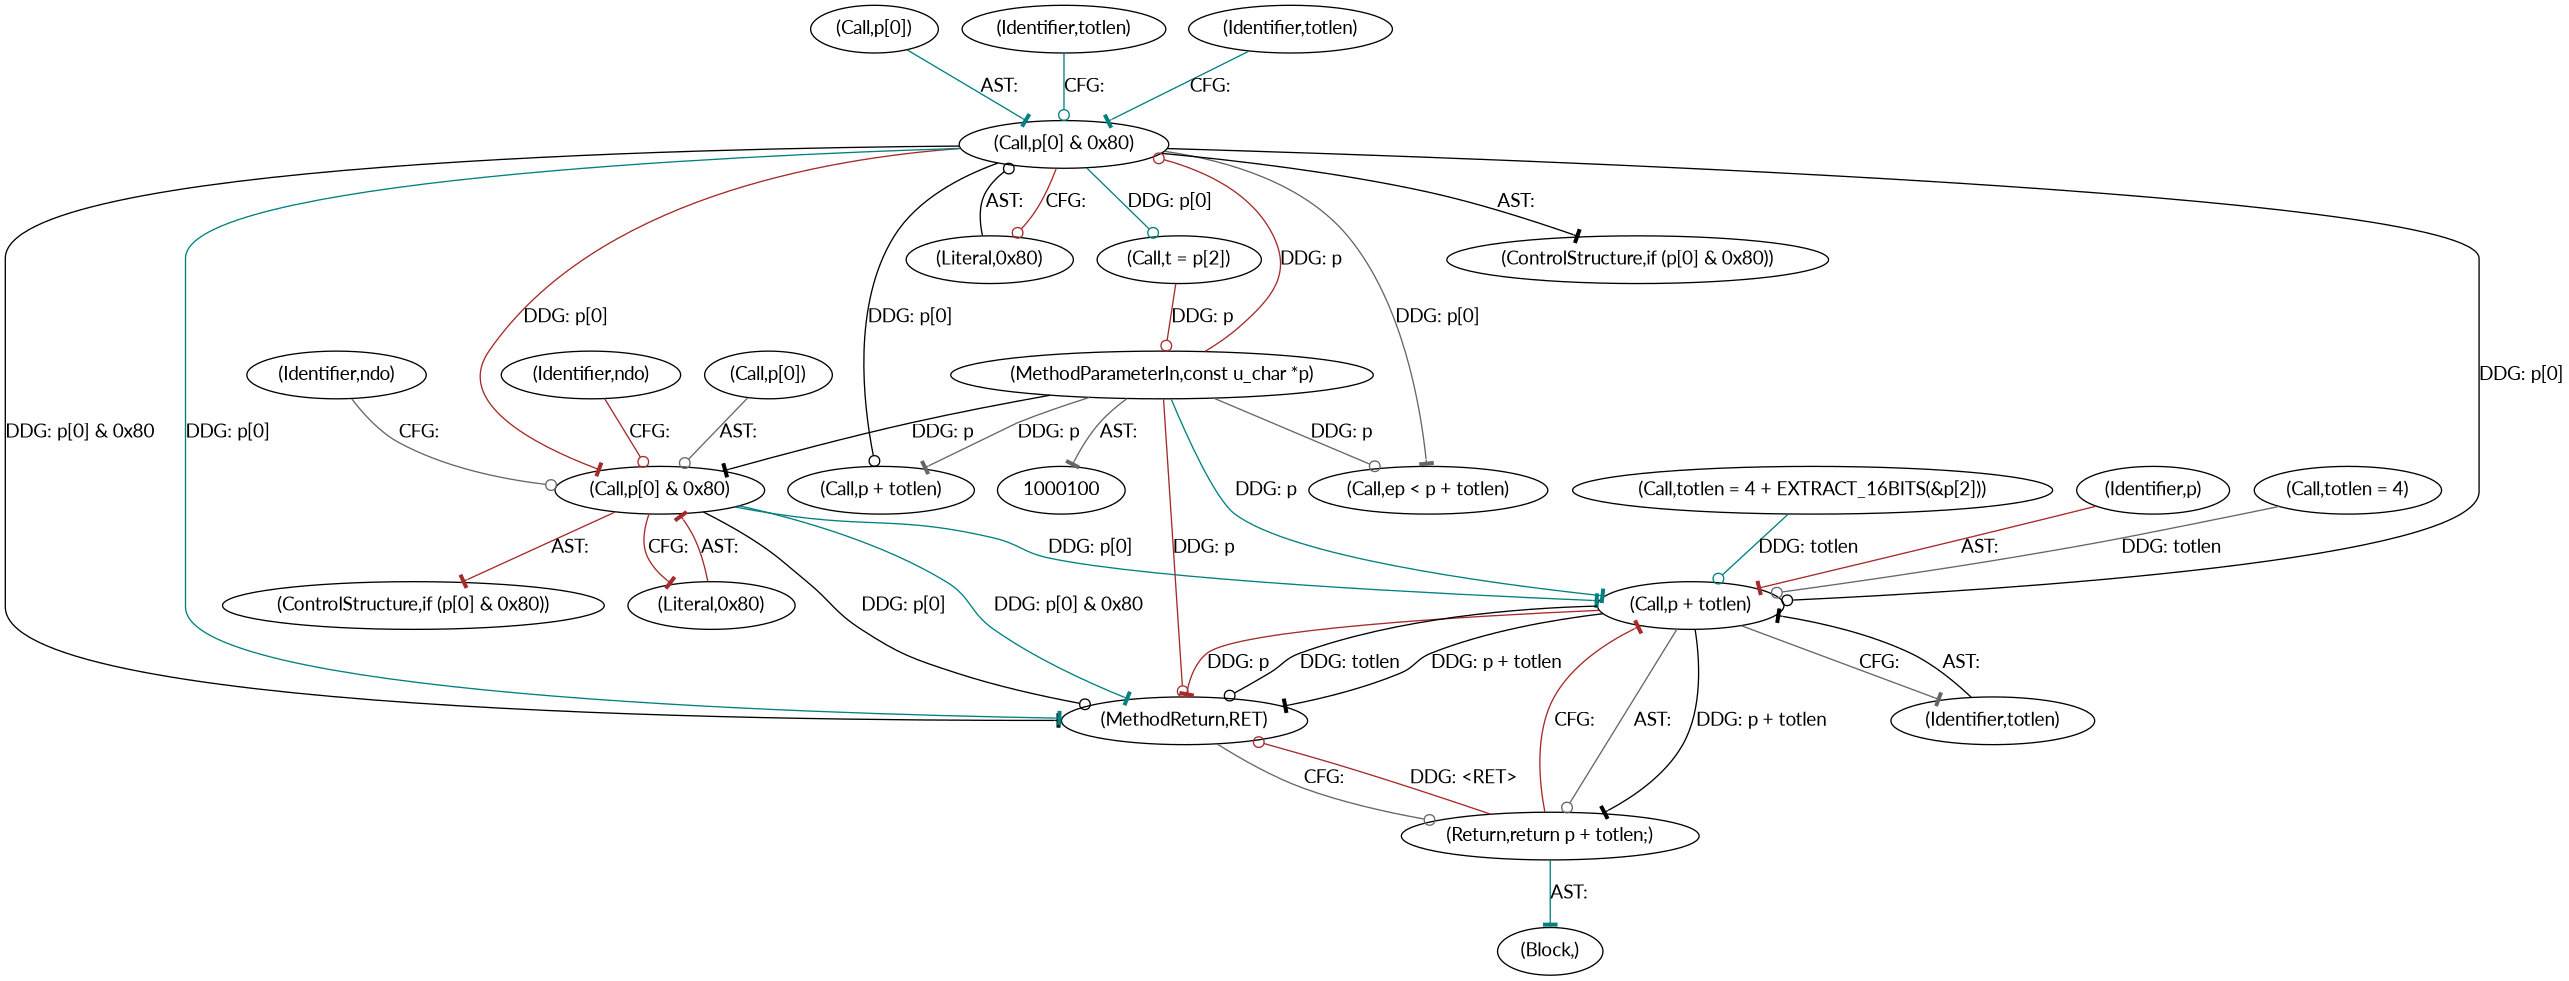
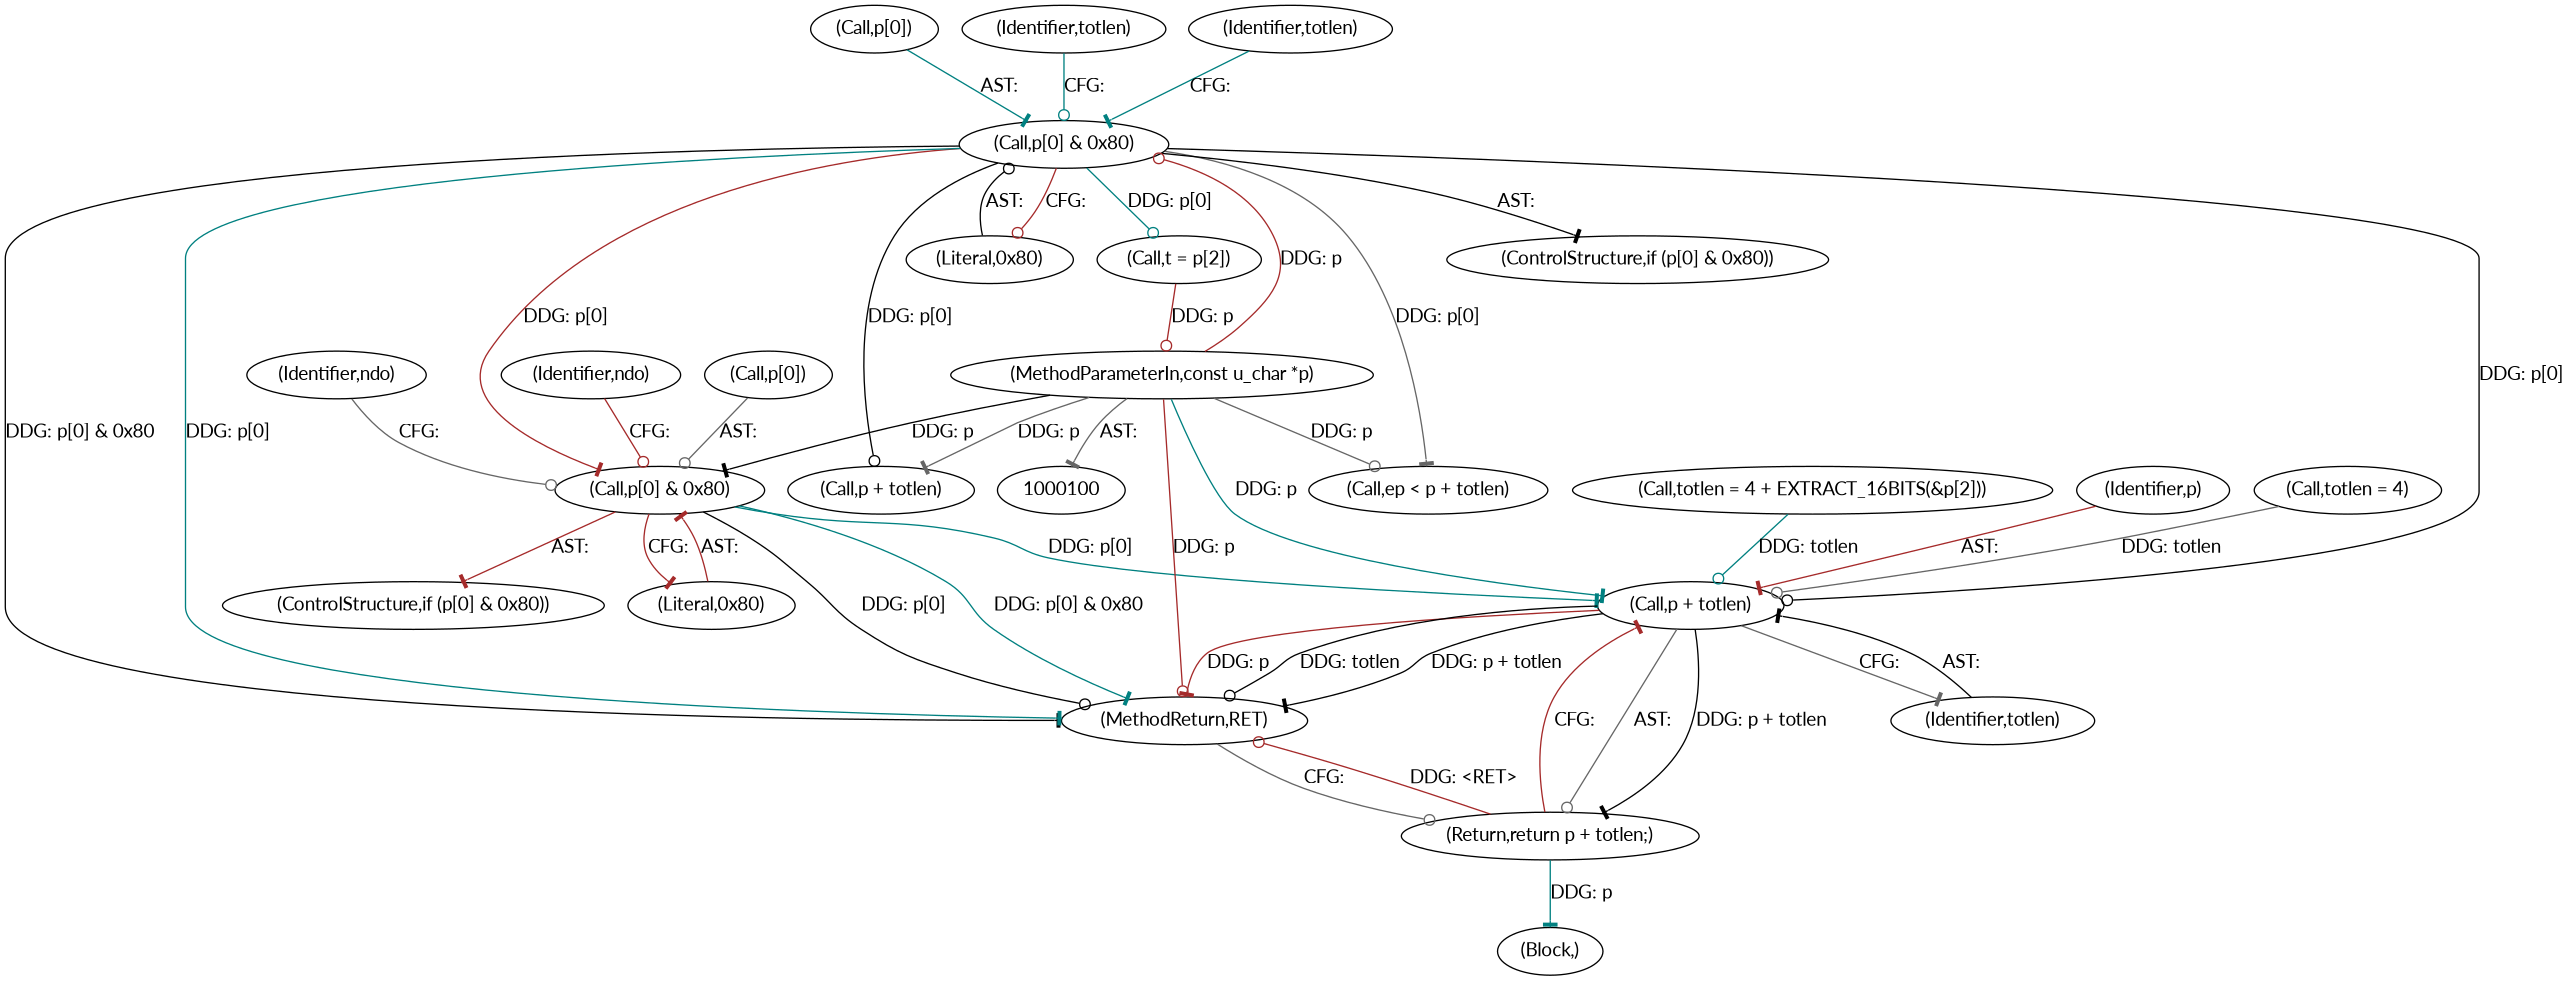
(1572, 894) -> (1581, 894)
